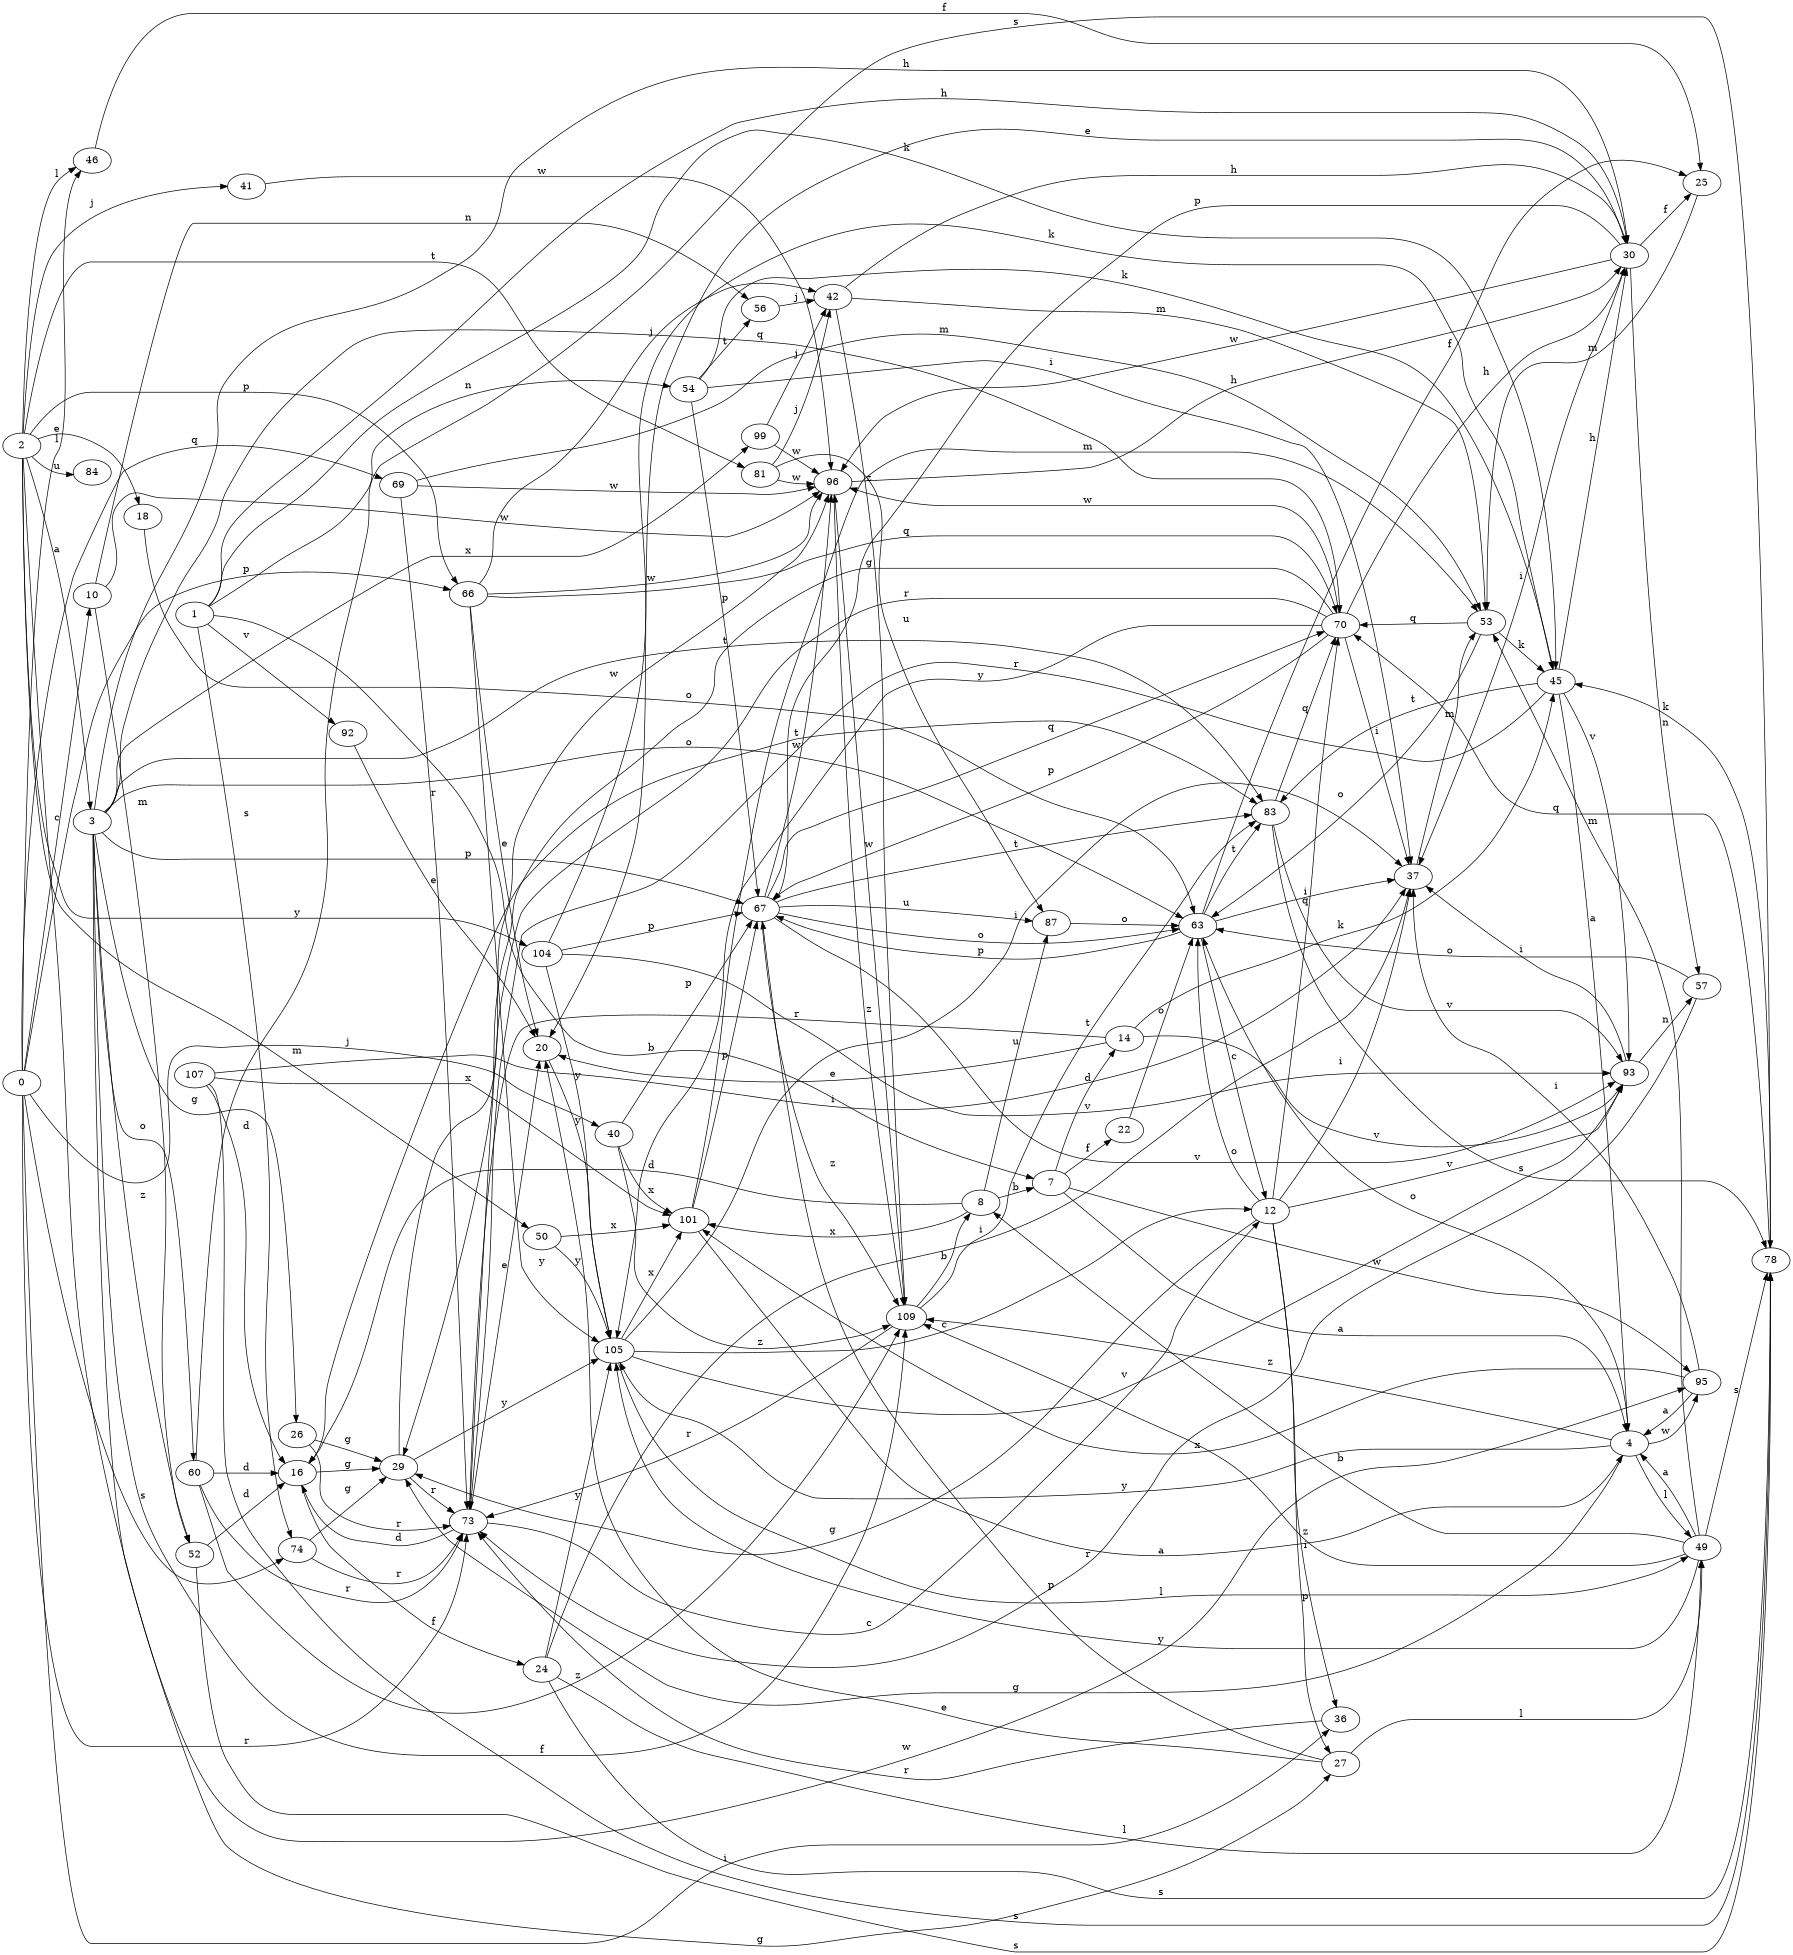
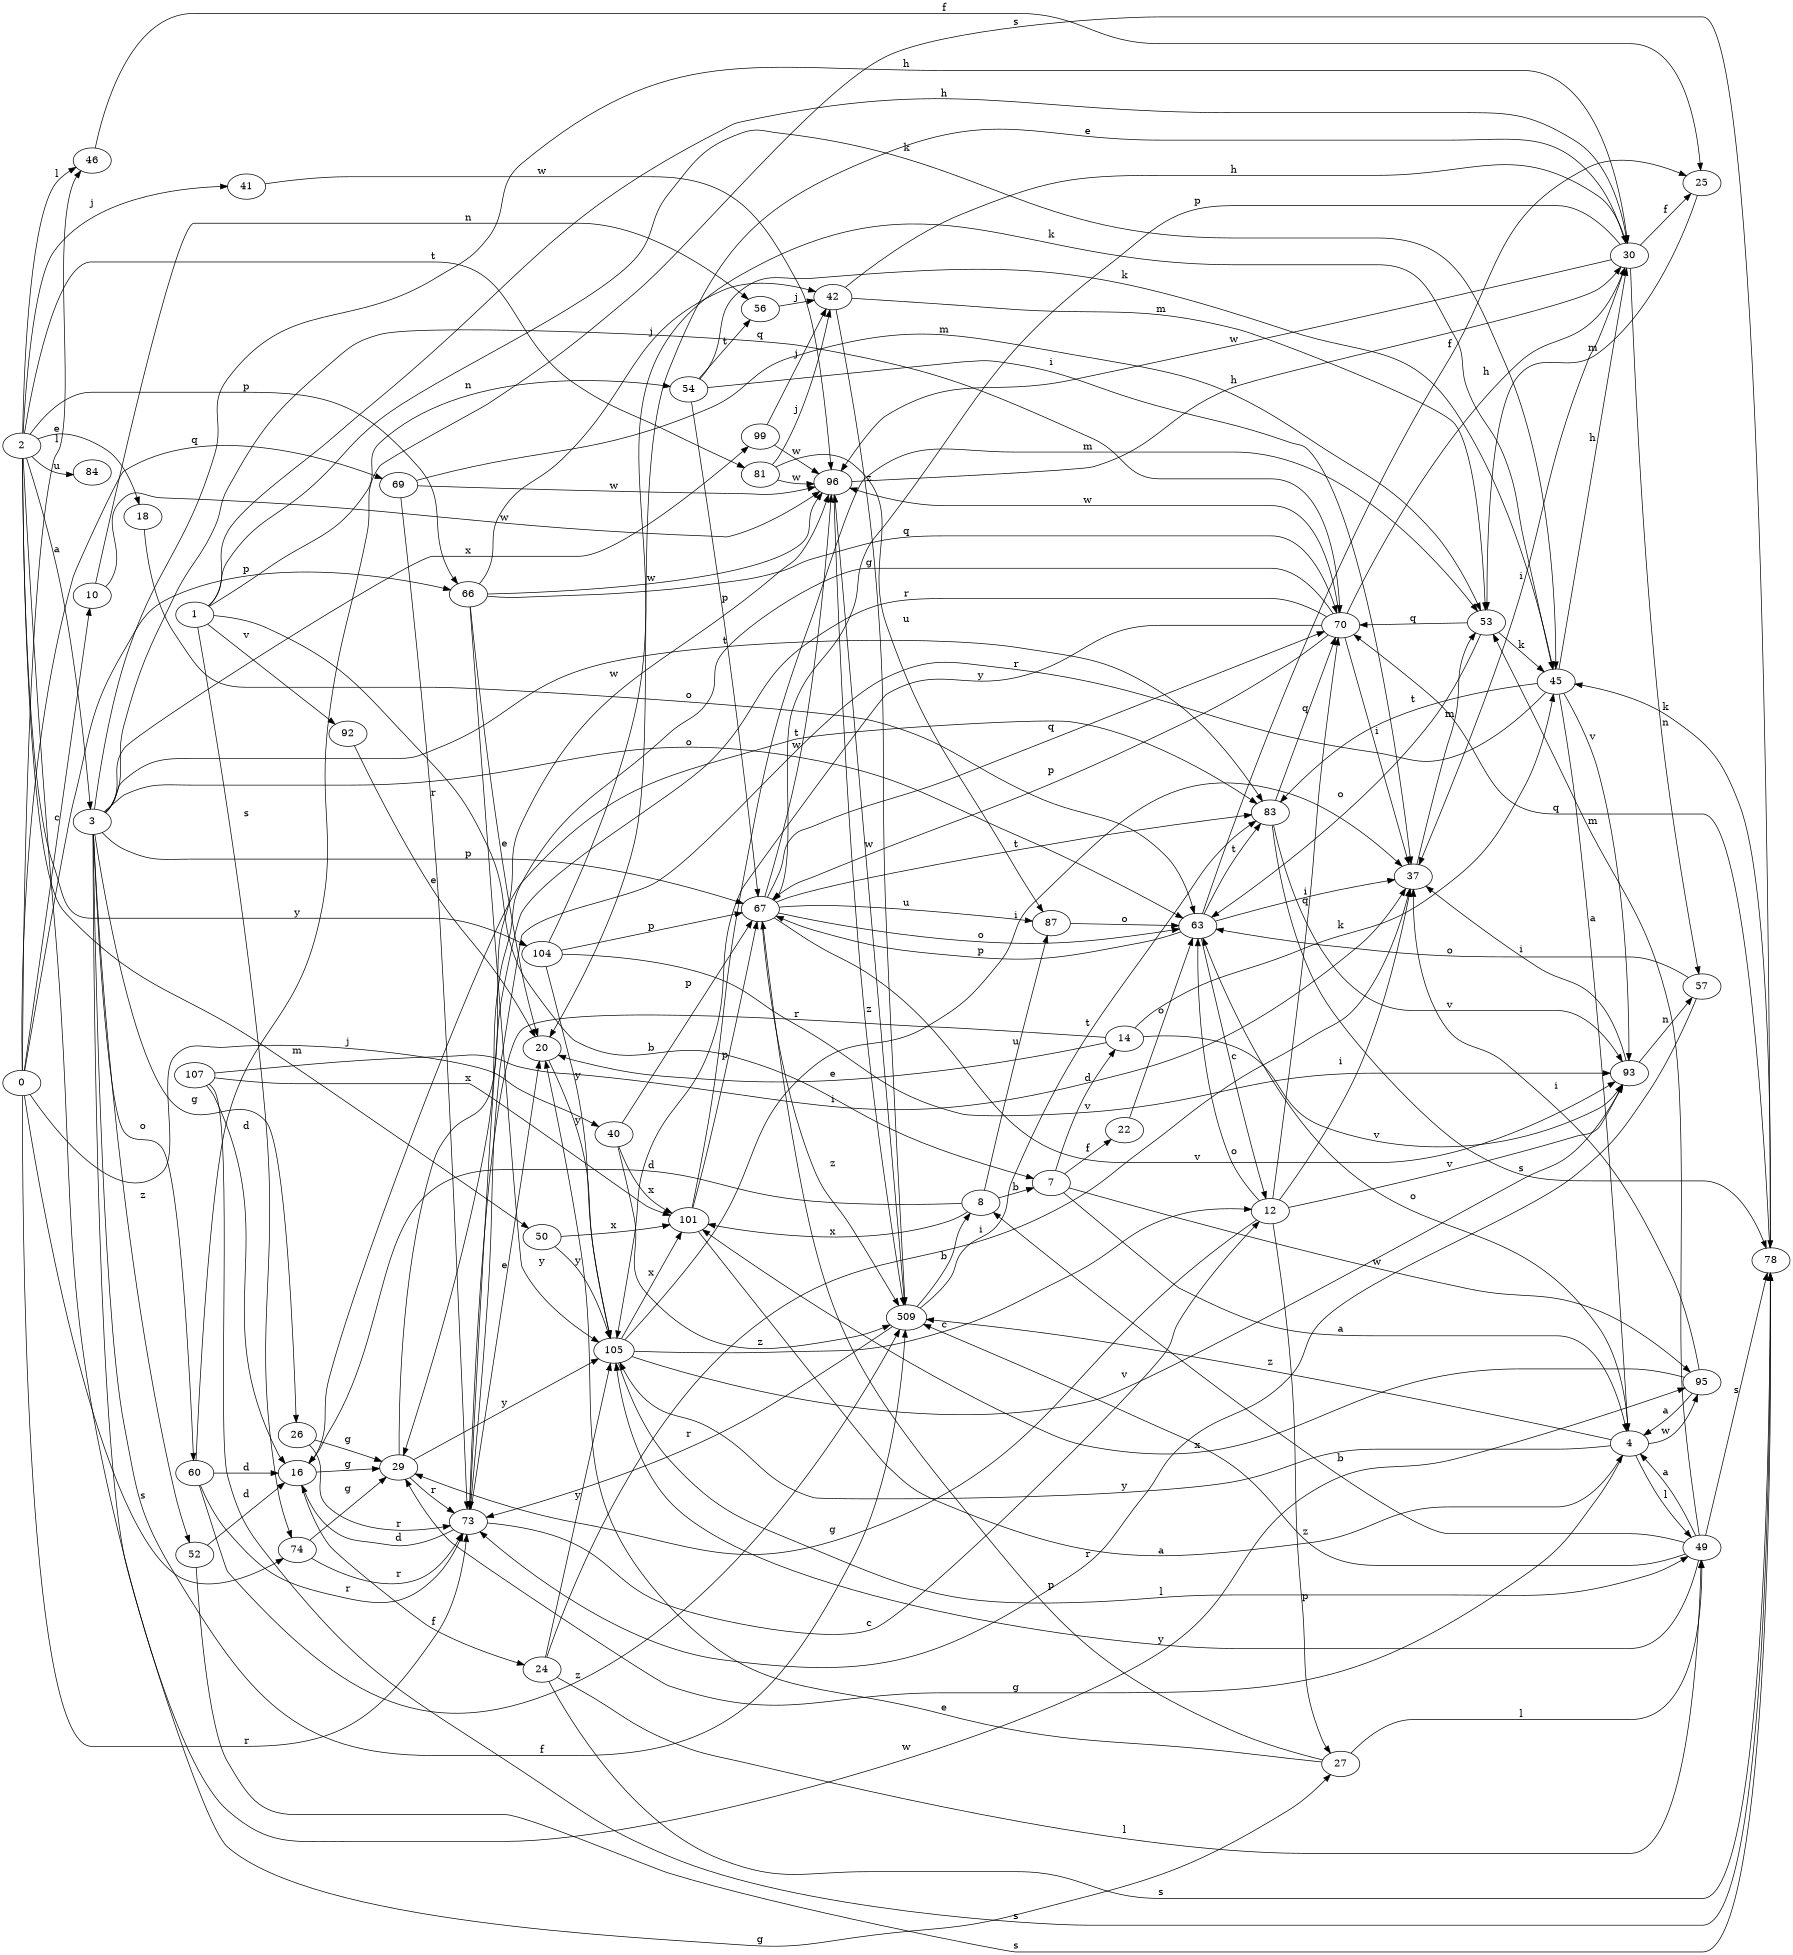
(155, 1048) -> none
(907, 1317) -> (907, 1317)
(1341, 1720) -> none
